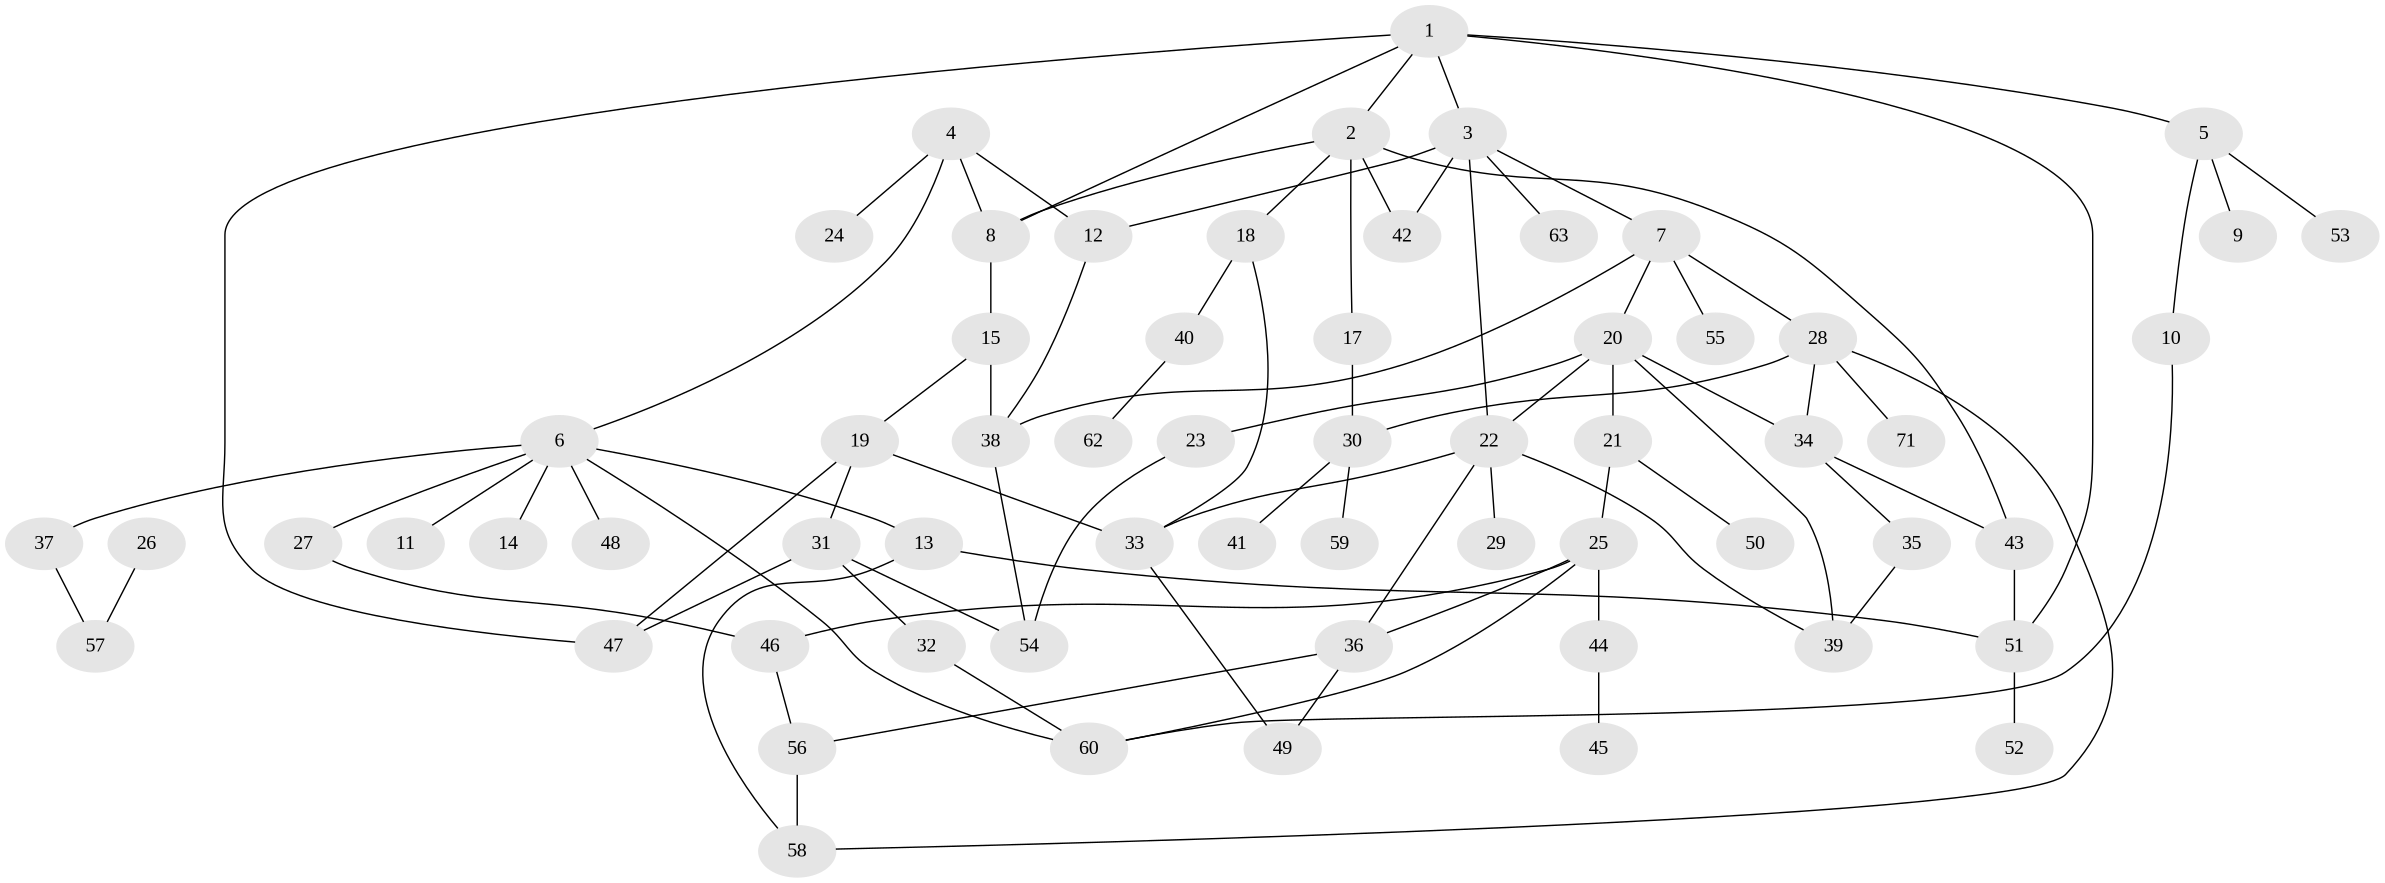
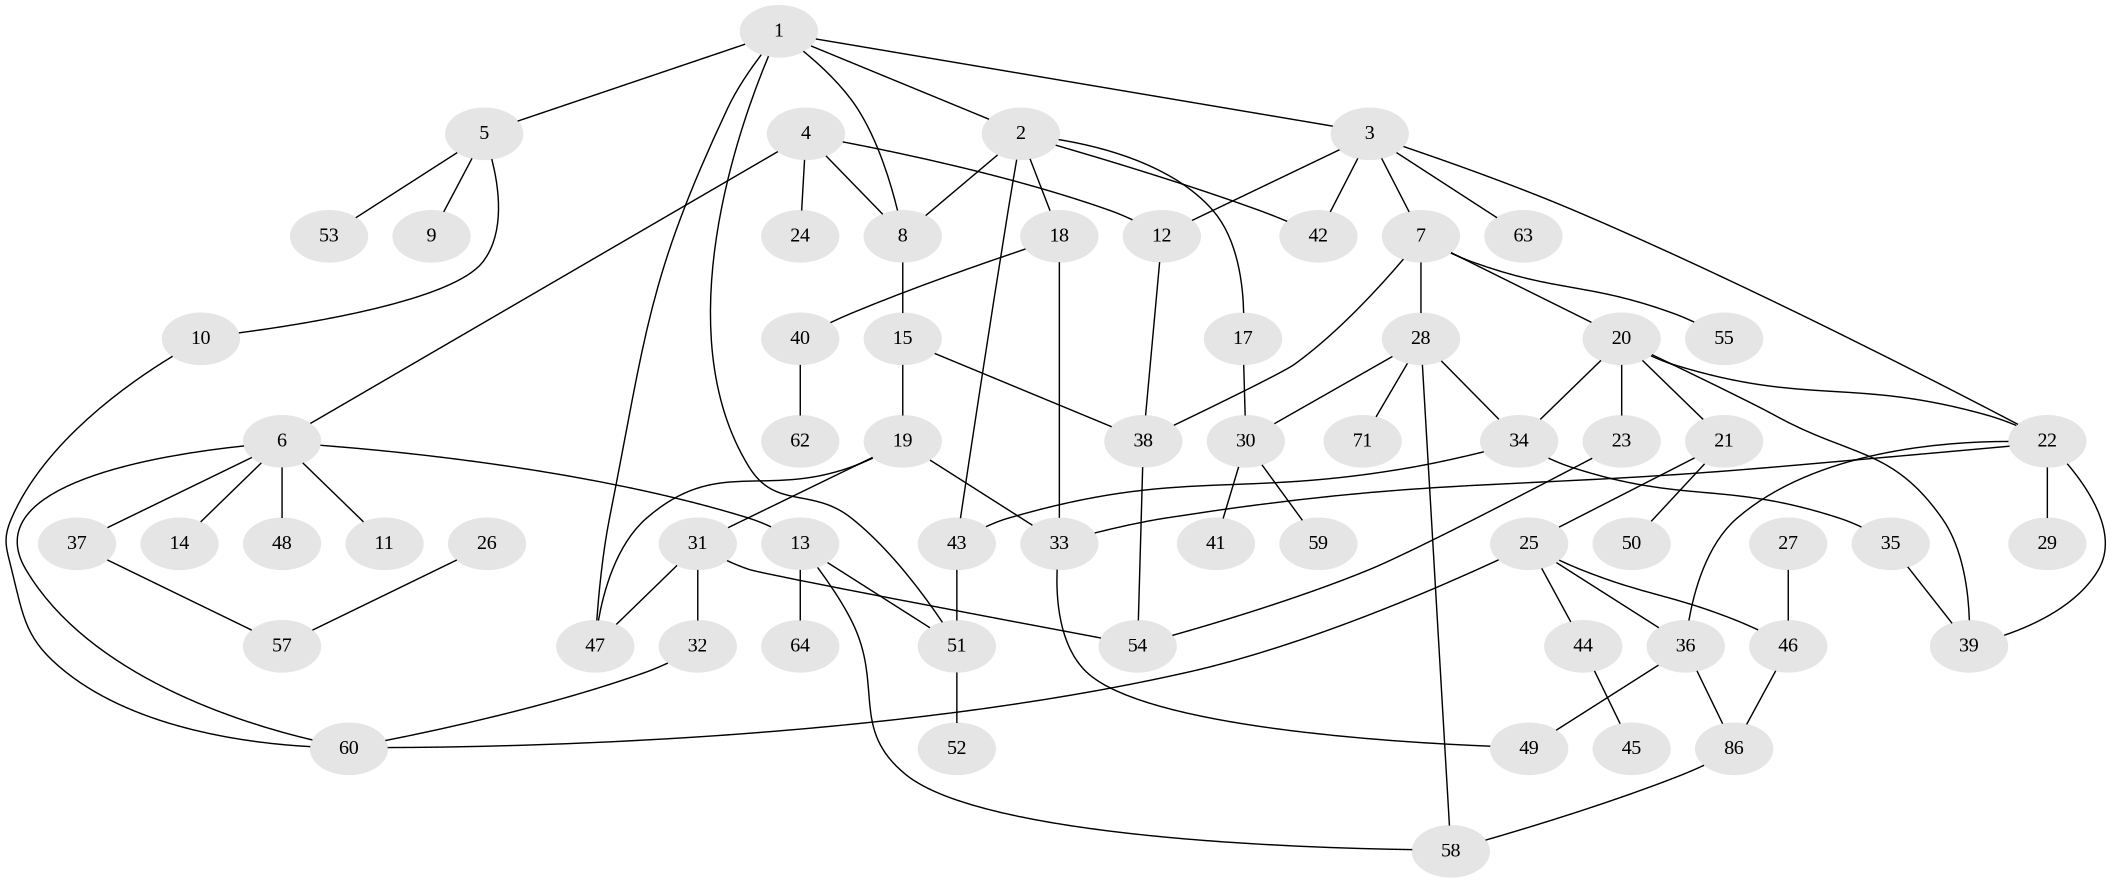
(429, 489) -> none
none -> (800, 646)
(797, 749) -> (1734, 749)
